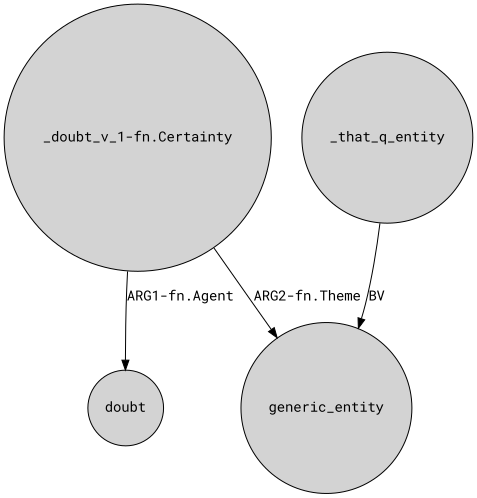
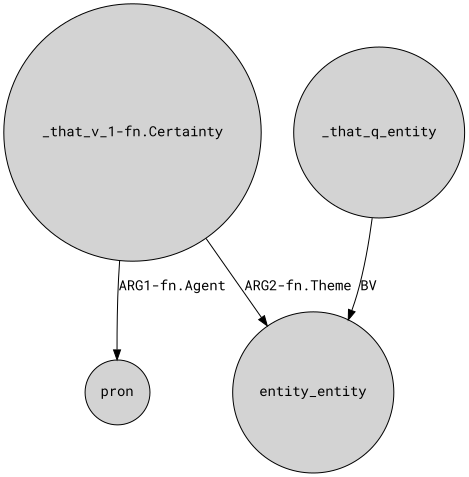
(138, 138) -> (133, 133)
(126, 408) -> (118, 392)
(326, 408) -> (313, 392)
